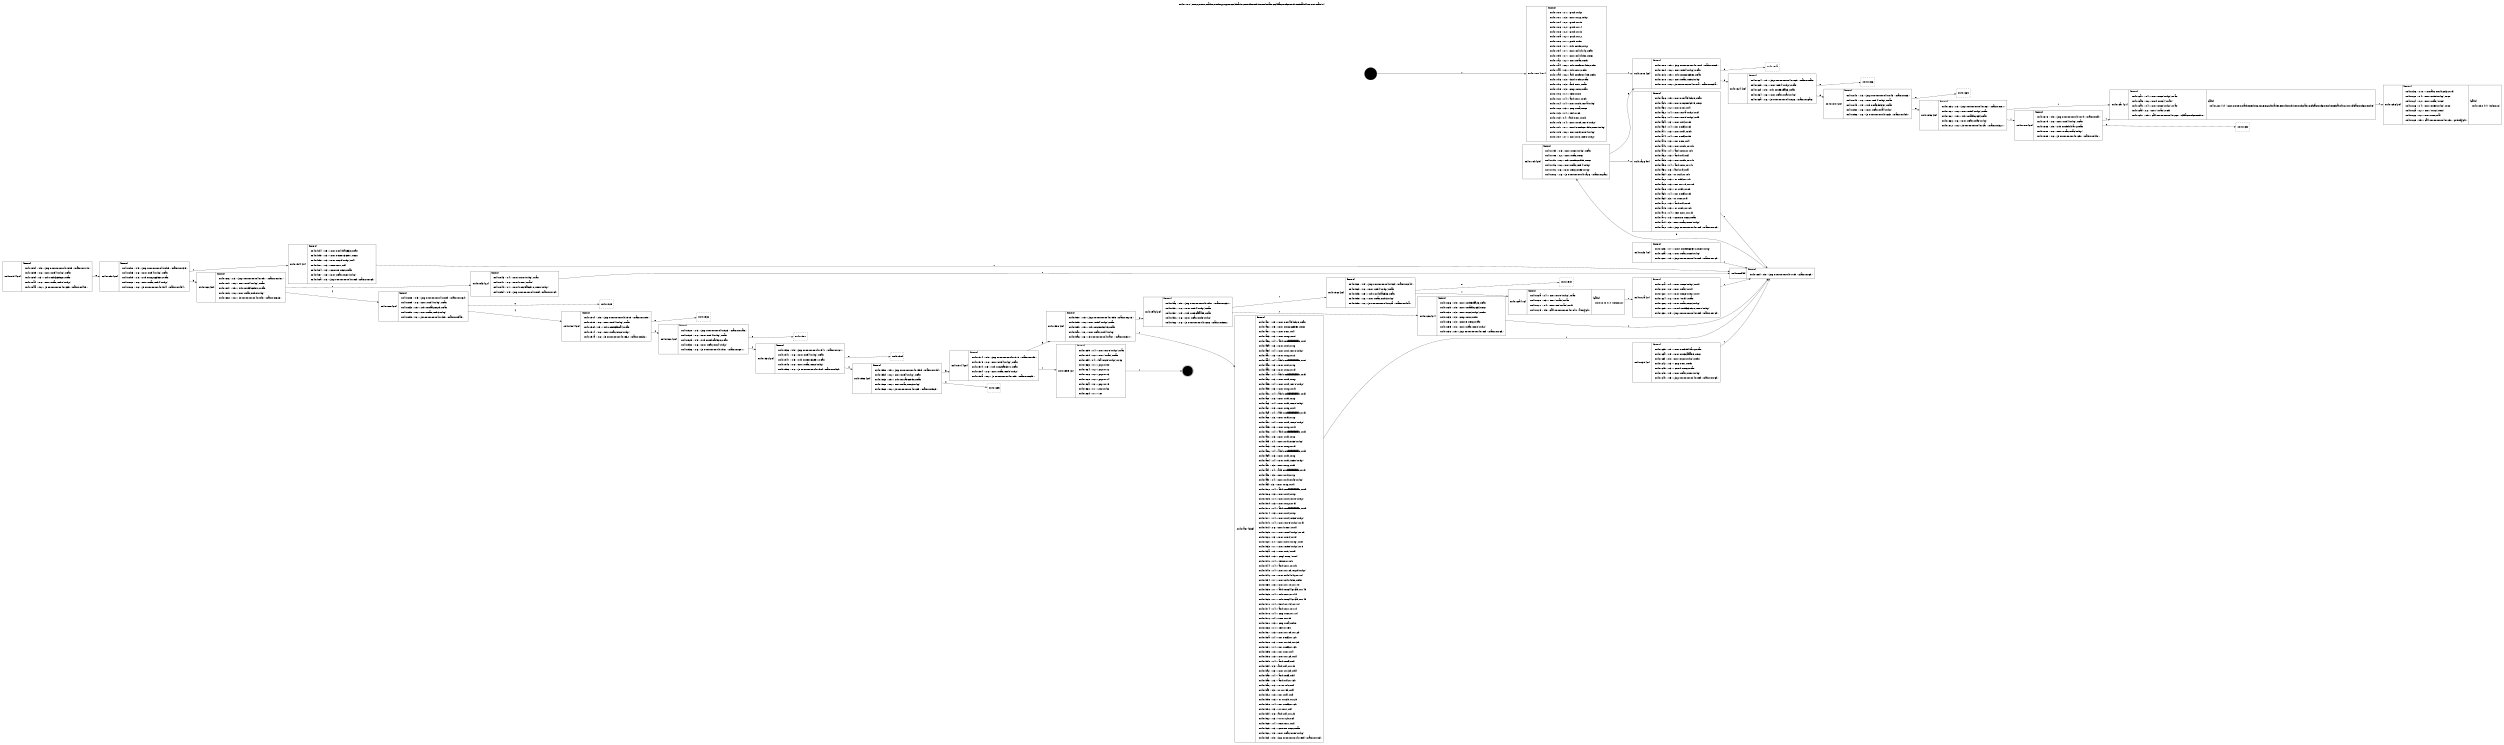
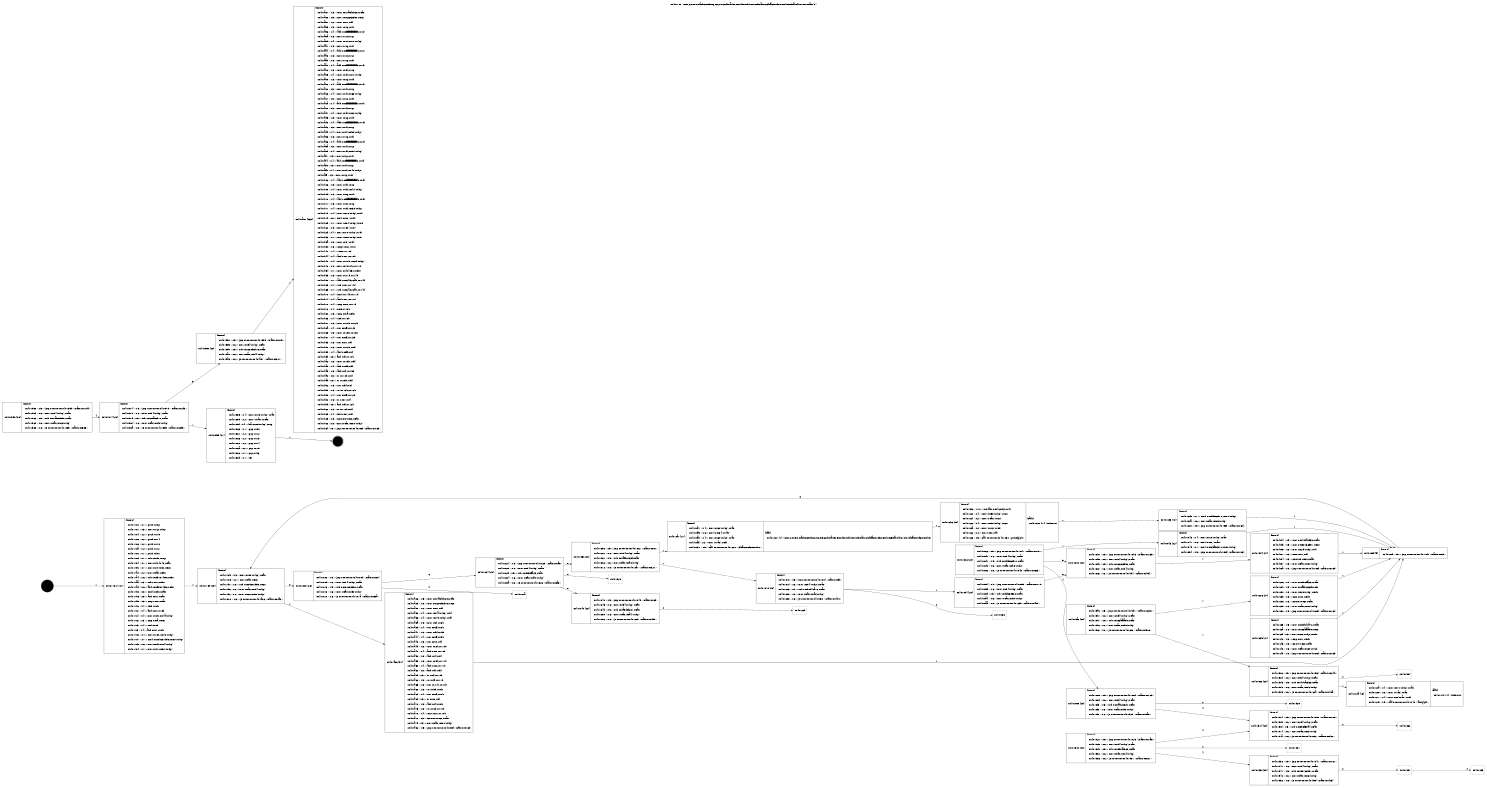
(1619, 74) -> (190, 586)
(1915, 109) -> (567, 565)
(2105, 120) -> (898, 591)
(192, 282) -> (1054, 561)
(1676, 298) -> none
(1139, 319) -> none
(654, 333) -> (1202, 737)
(1537, 338) -> none
(848, 368) -> none
(946, 371) -> (96, 416)
(964, 385) -> (1440, 770)
none -> (1108, 521)
